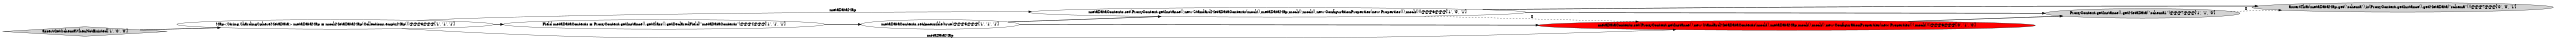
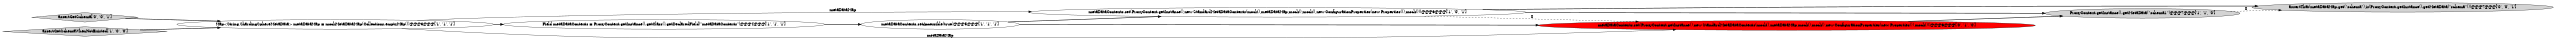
none -> (85, 17)
